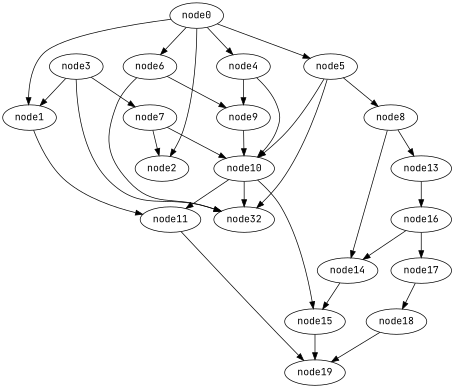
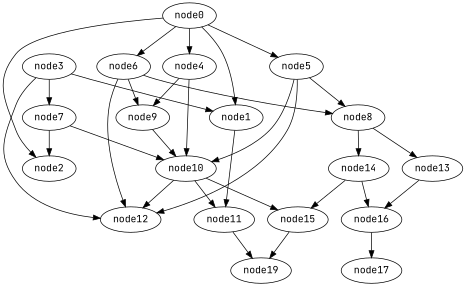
none -> (229, 96)
(244, 220) -> (131, 220)
(387, 243) -> (364, 190)
(396, 322) -> none
